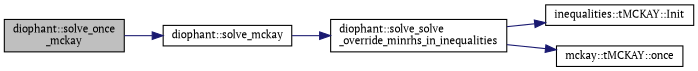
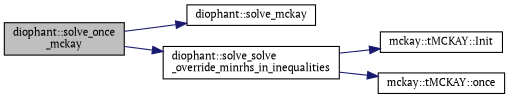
(620, 15) -> (441, 42)
(306, 36) -> (138, 48)
